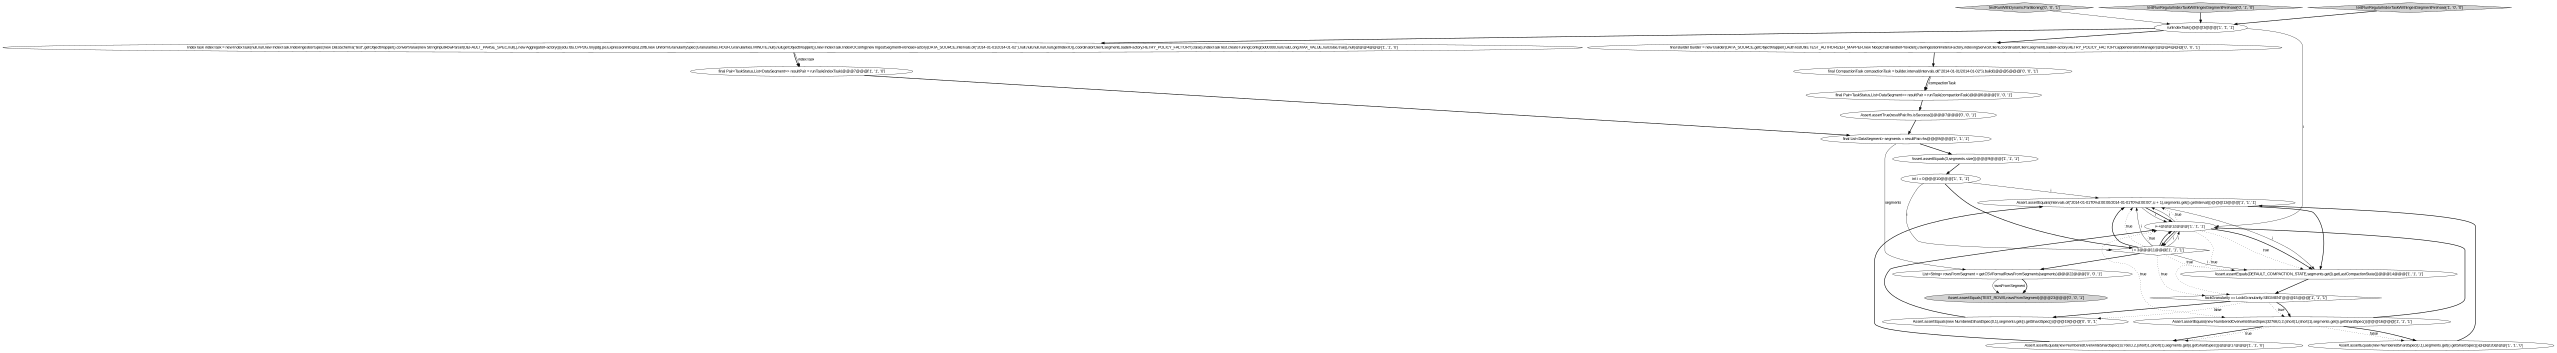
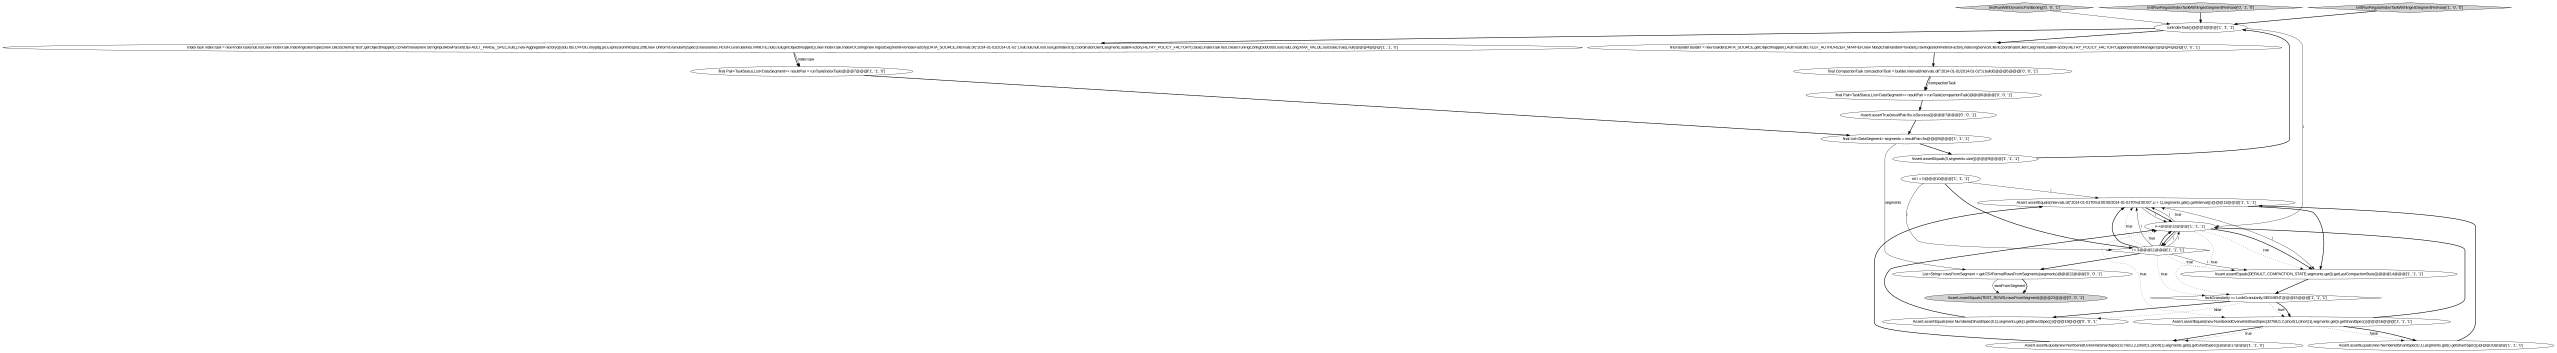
(1954, 168) -> (2235, 150)
